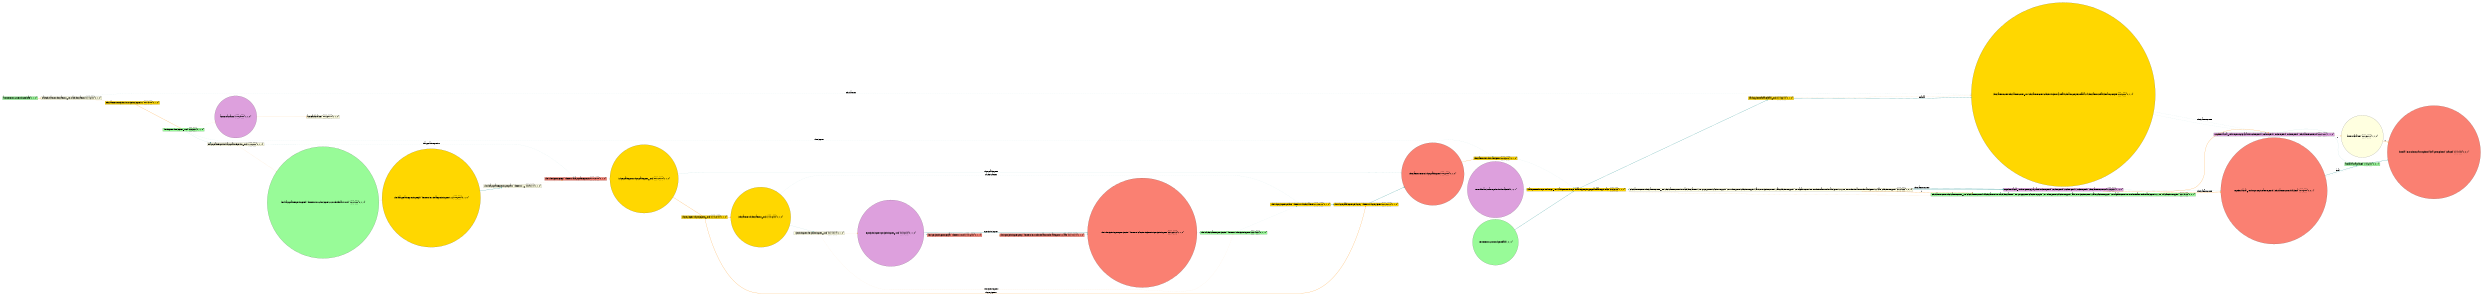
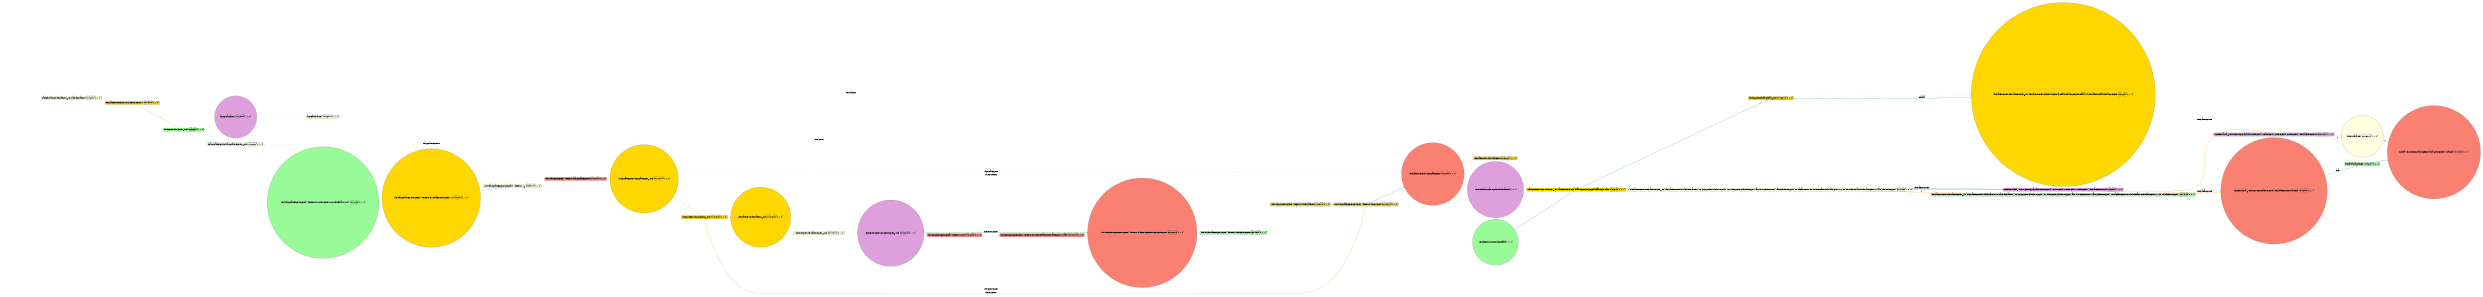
(20, 98) -> none
